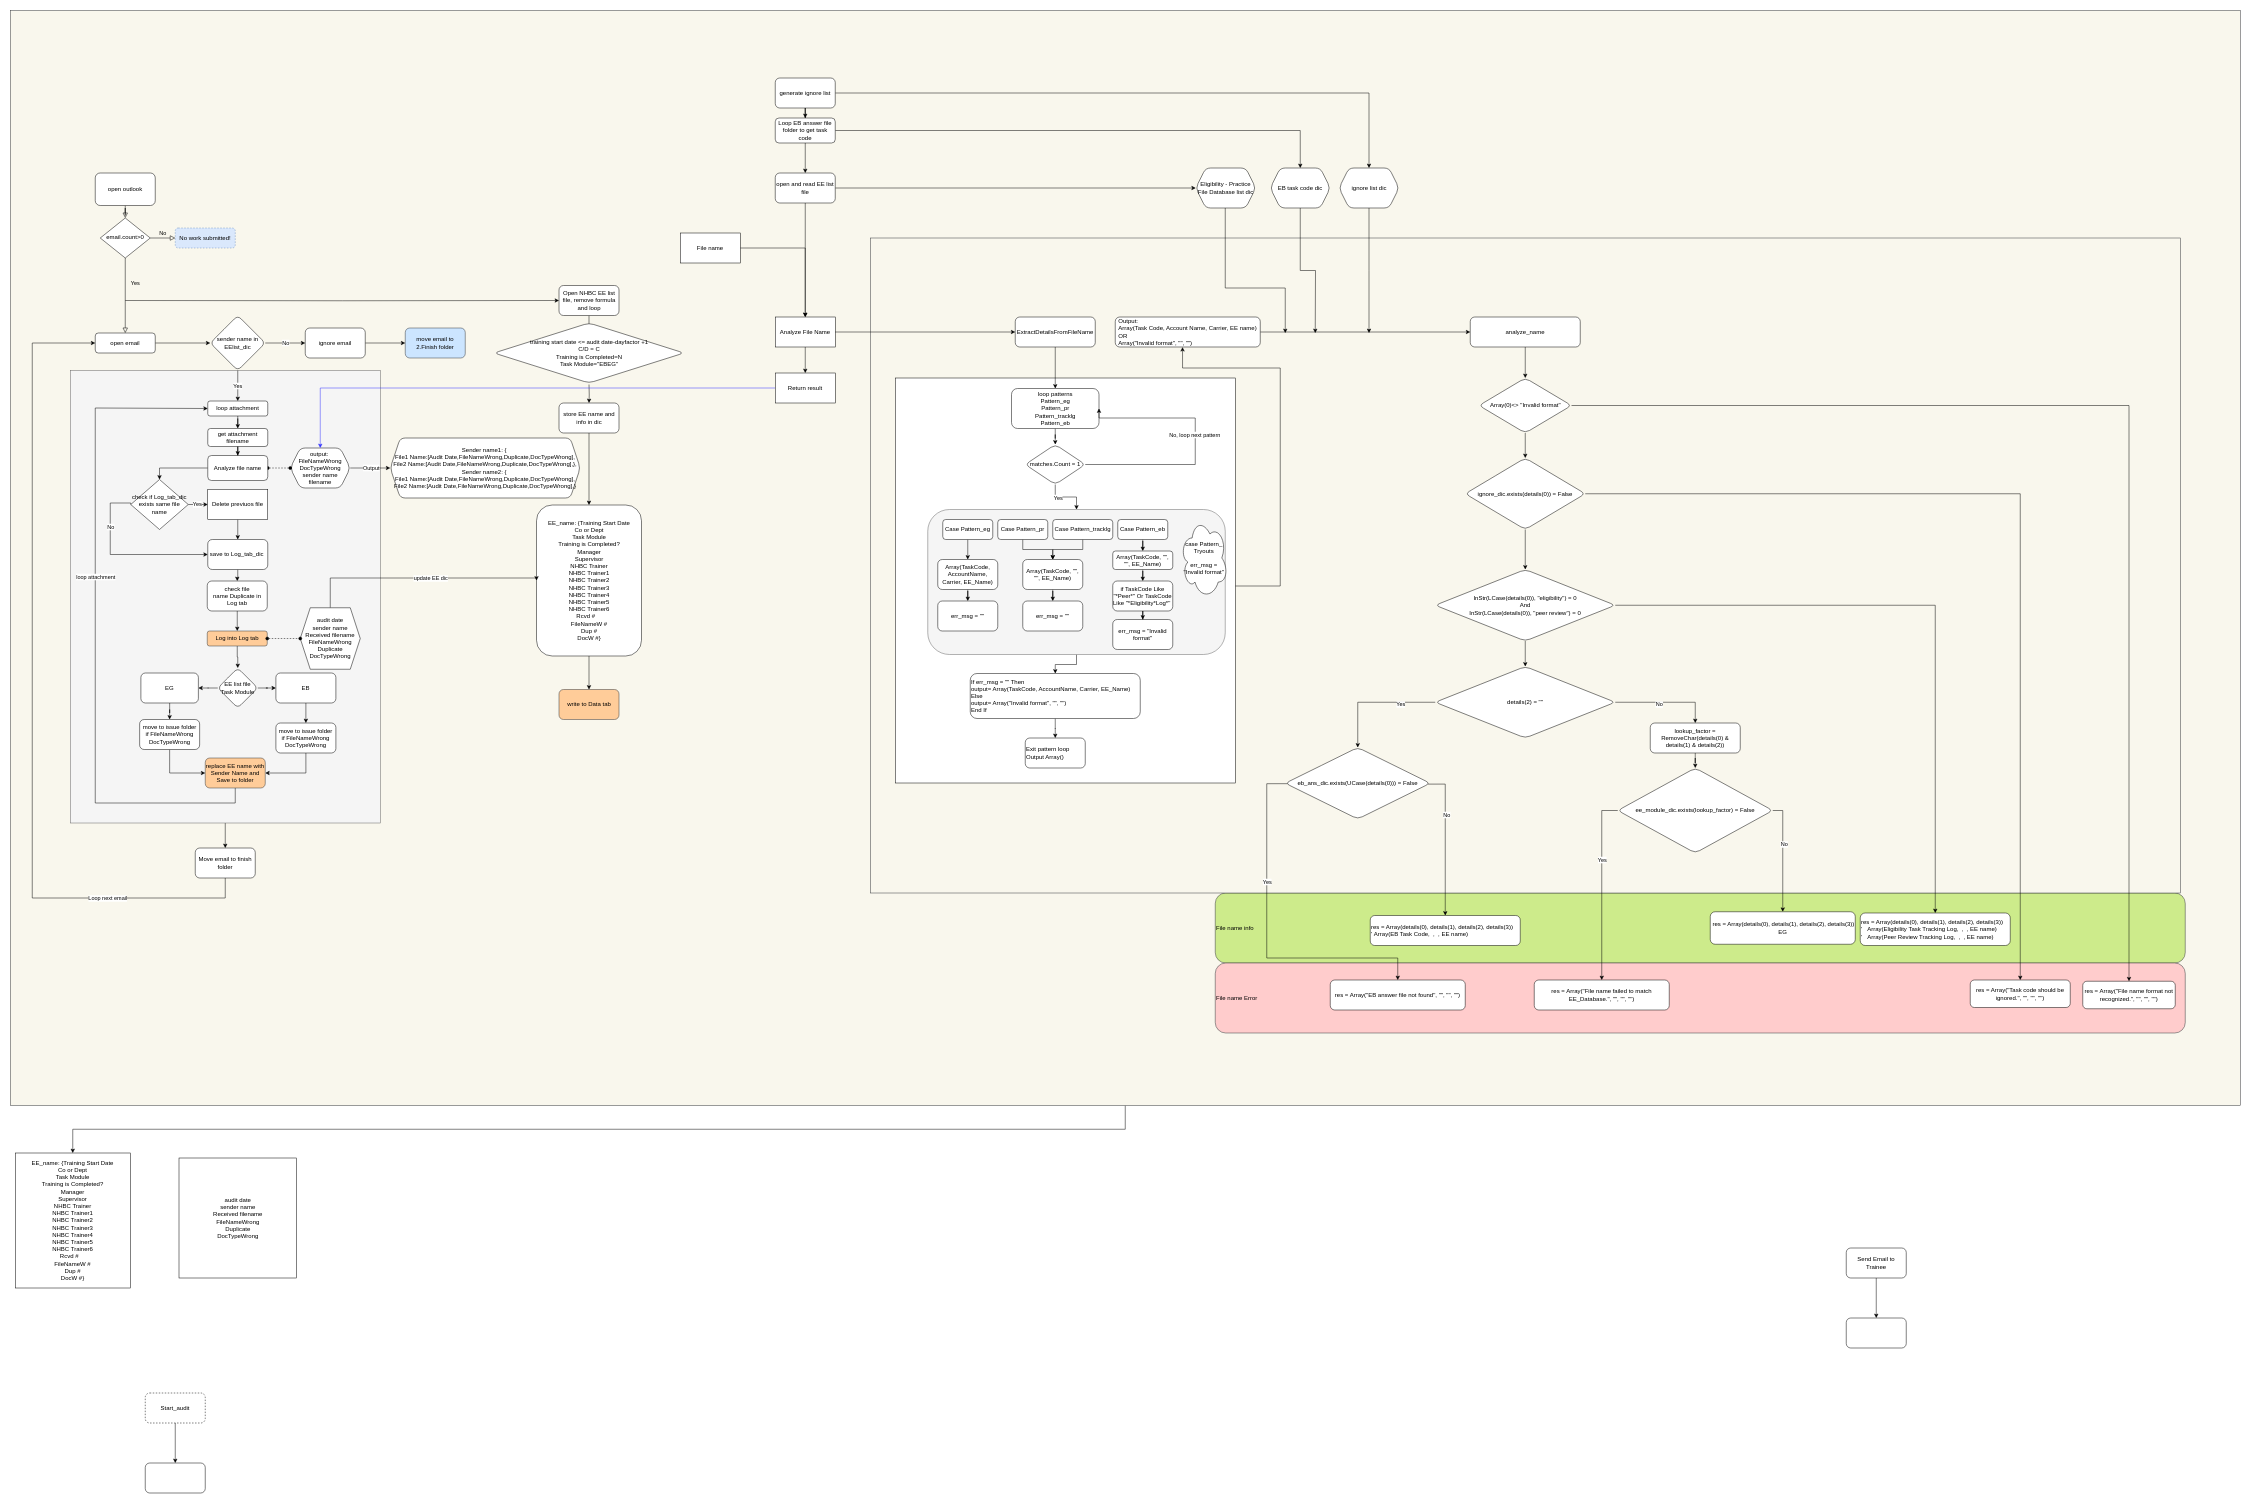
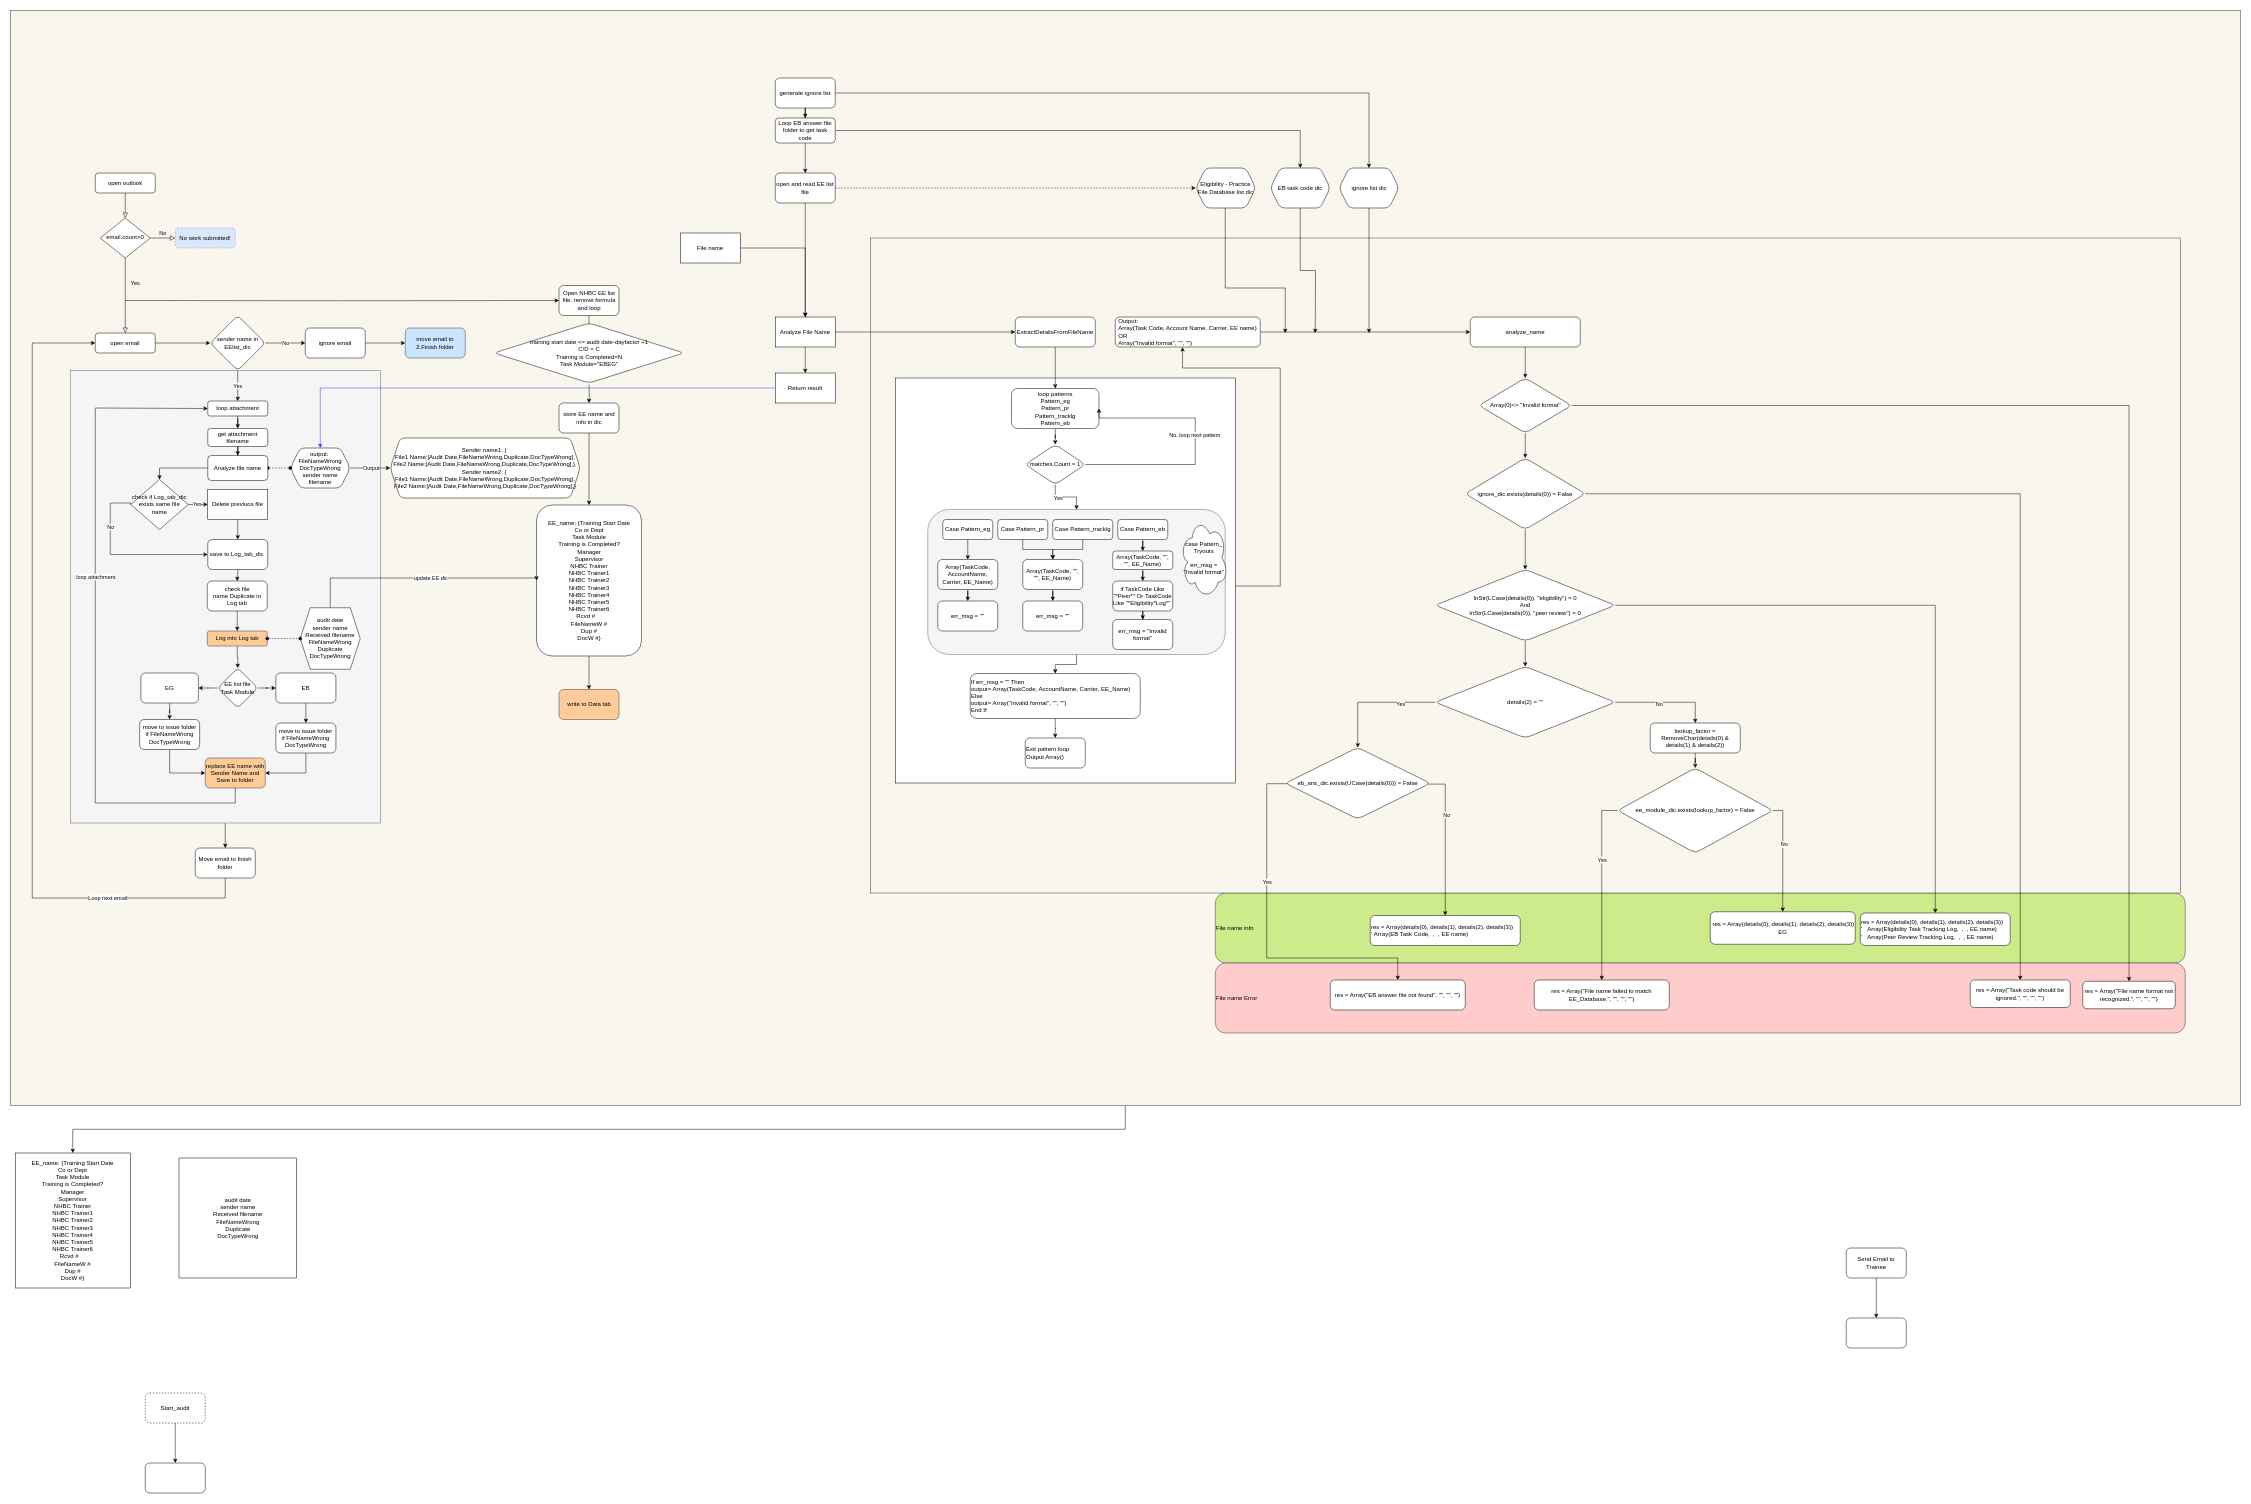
(1013, 188) -> (1013, 188)
(125, 189) -> (125, 183)
